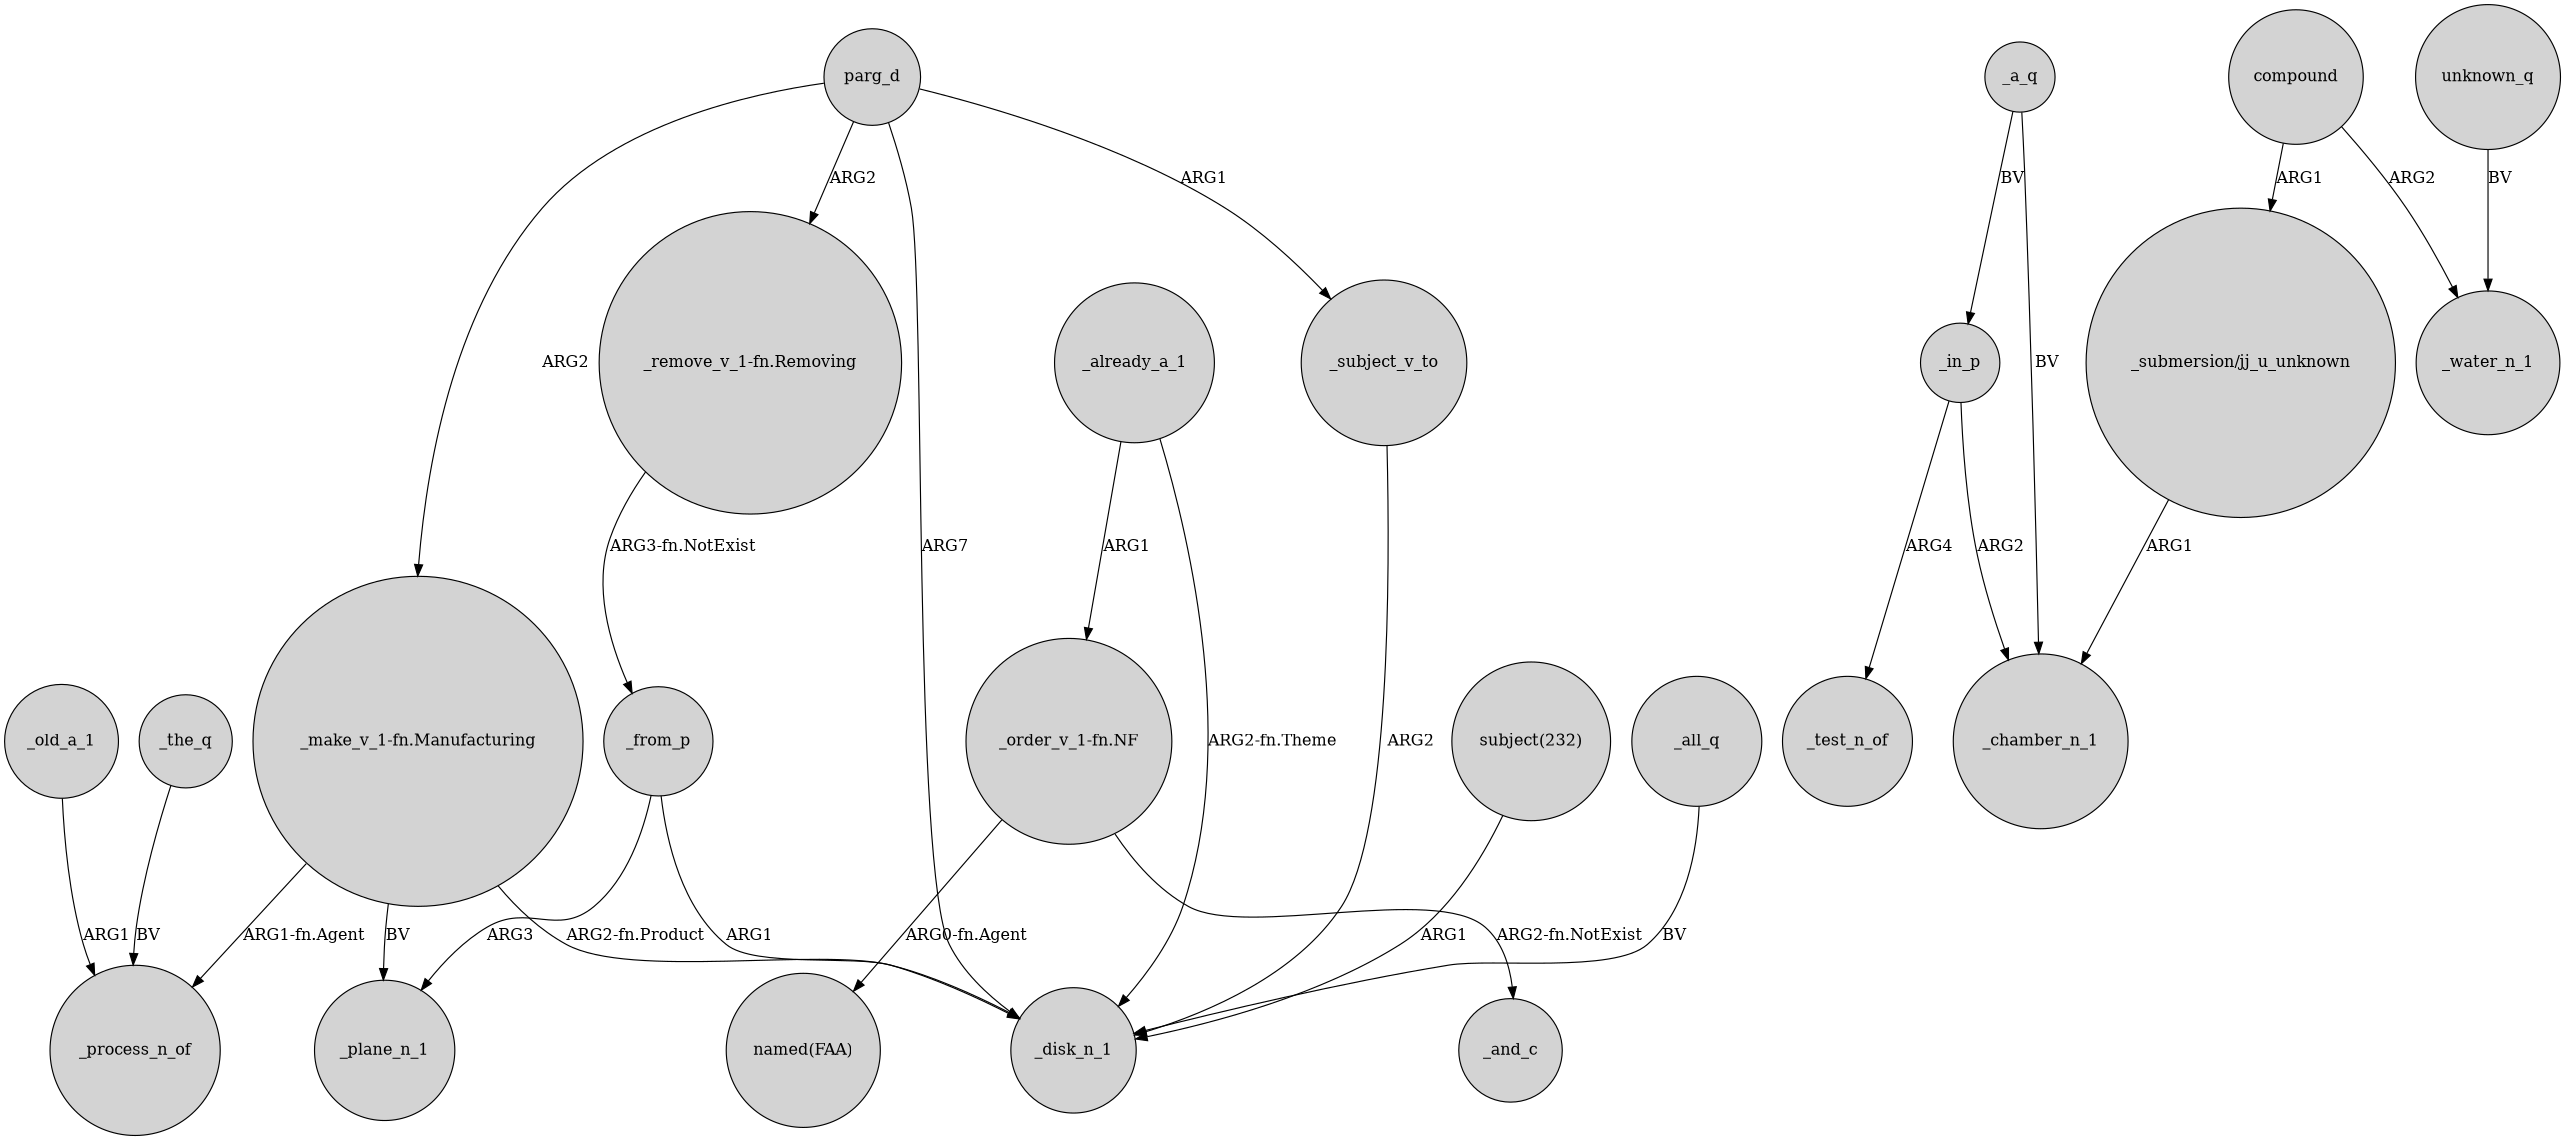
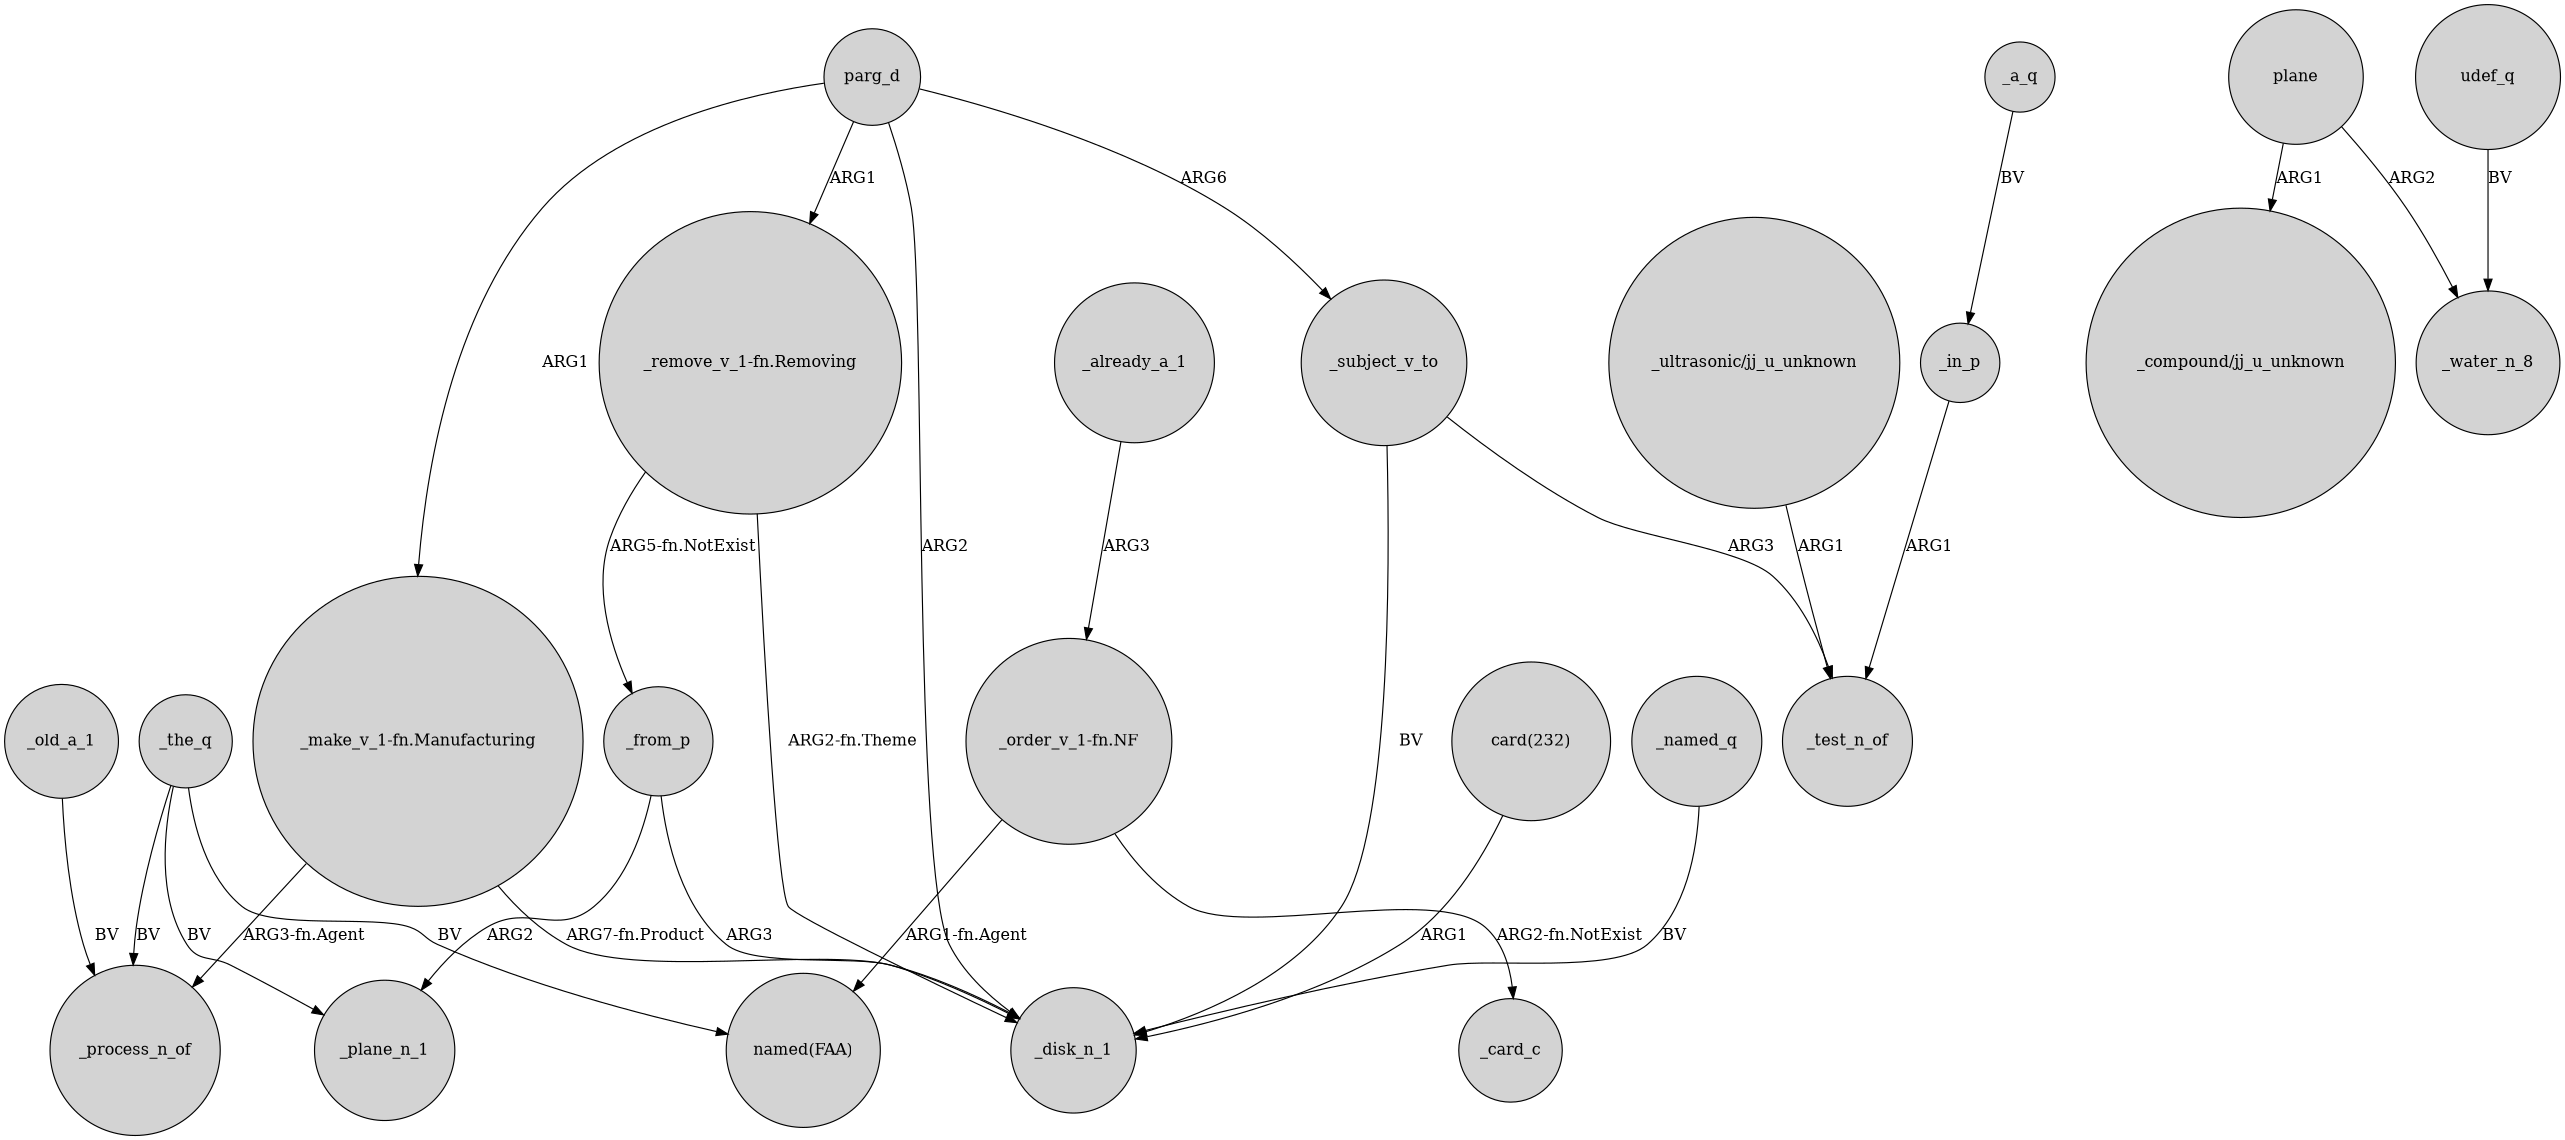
(2296, 77) -> (2296, 77)
(2488, 77) -> (2488, 77)
(853, 179) -> (853, 179)
(1204, 179) -> (1204, 179)
(566, 363) -> (566, 363)
none -> (1754, 363)
(2241, 363) -> (2241, 363)
(2488, 363) -> (2488, 363)
none -> (1651, 534)
(683, 547) -> (683, 547)
(945, 547) -> (945, 547)
(1127, 547) -> (1127, 547)
(1930, 547) -> (1930, 547)
(1208, 726) -> (777, 833)
(1411, 741) -> (1411, 741)
(1531, 741) -> (1531, 741)
(1697, 741) -> (1697, 741)
(2041, 741) -> none
none -> (420, 932)
(107, 936) -> (107, 936)
(304, 936) -> (304, 936)
(385, 936) -> (183, 936)
(511, 936) -> (511, 936)
(636, 936) -> (636, 936)
(750, 936) -> (750, 936)
(967, 936) -> (967, 936)
(1511, 1050) -> (1511, 1050)
